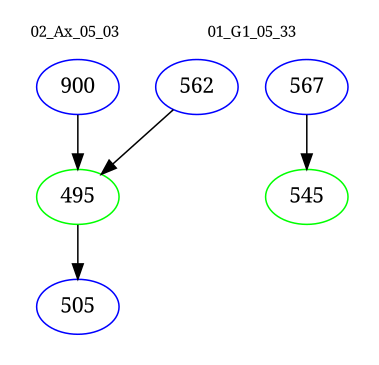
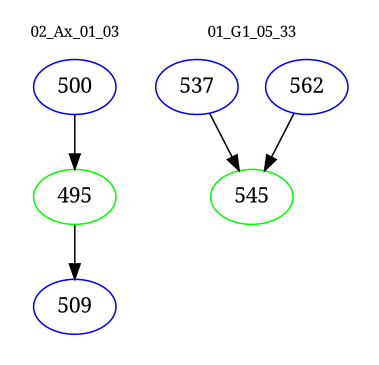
(75, 33) -> (75, 33)
(78, 87) -> (75, 87)
(307, 87) -> (197, 87)
(154, 127) -> (283, 135)
(78, 307) -> (75, 307)
